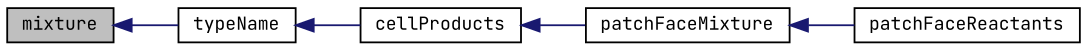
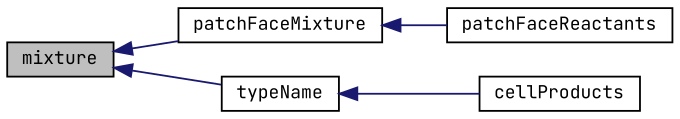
(563, 25) -> (155, 45)
